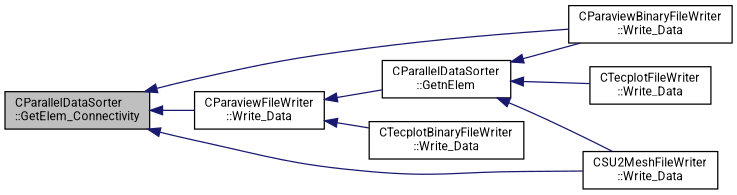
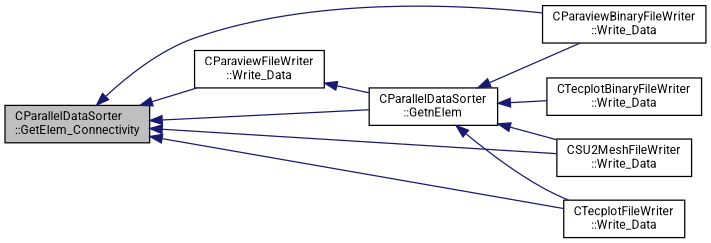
none -> (266, 115)
(353, 125) -> (529, 102)
none -> (363, 174)
